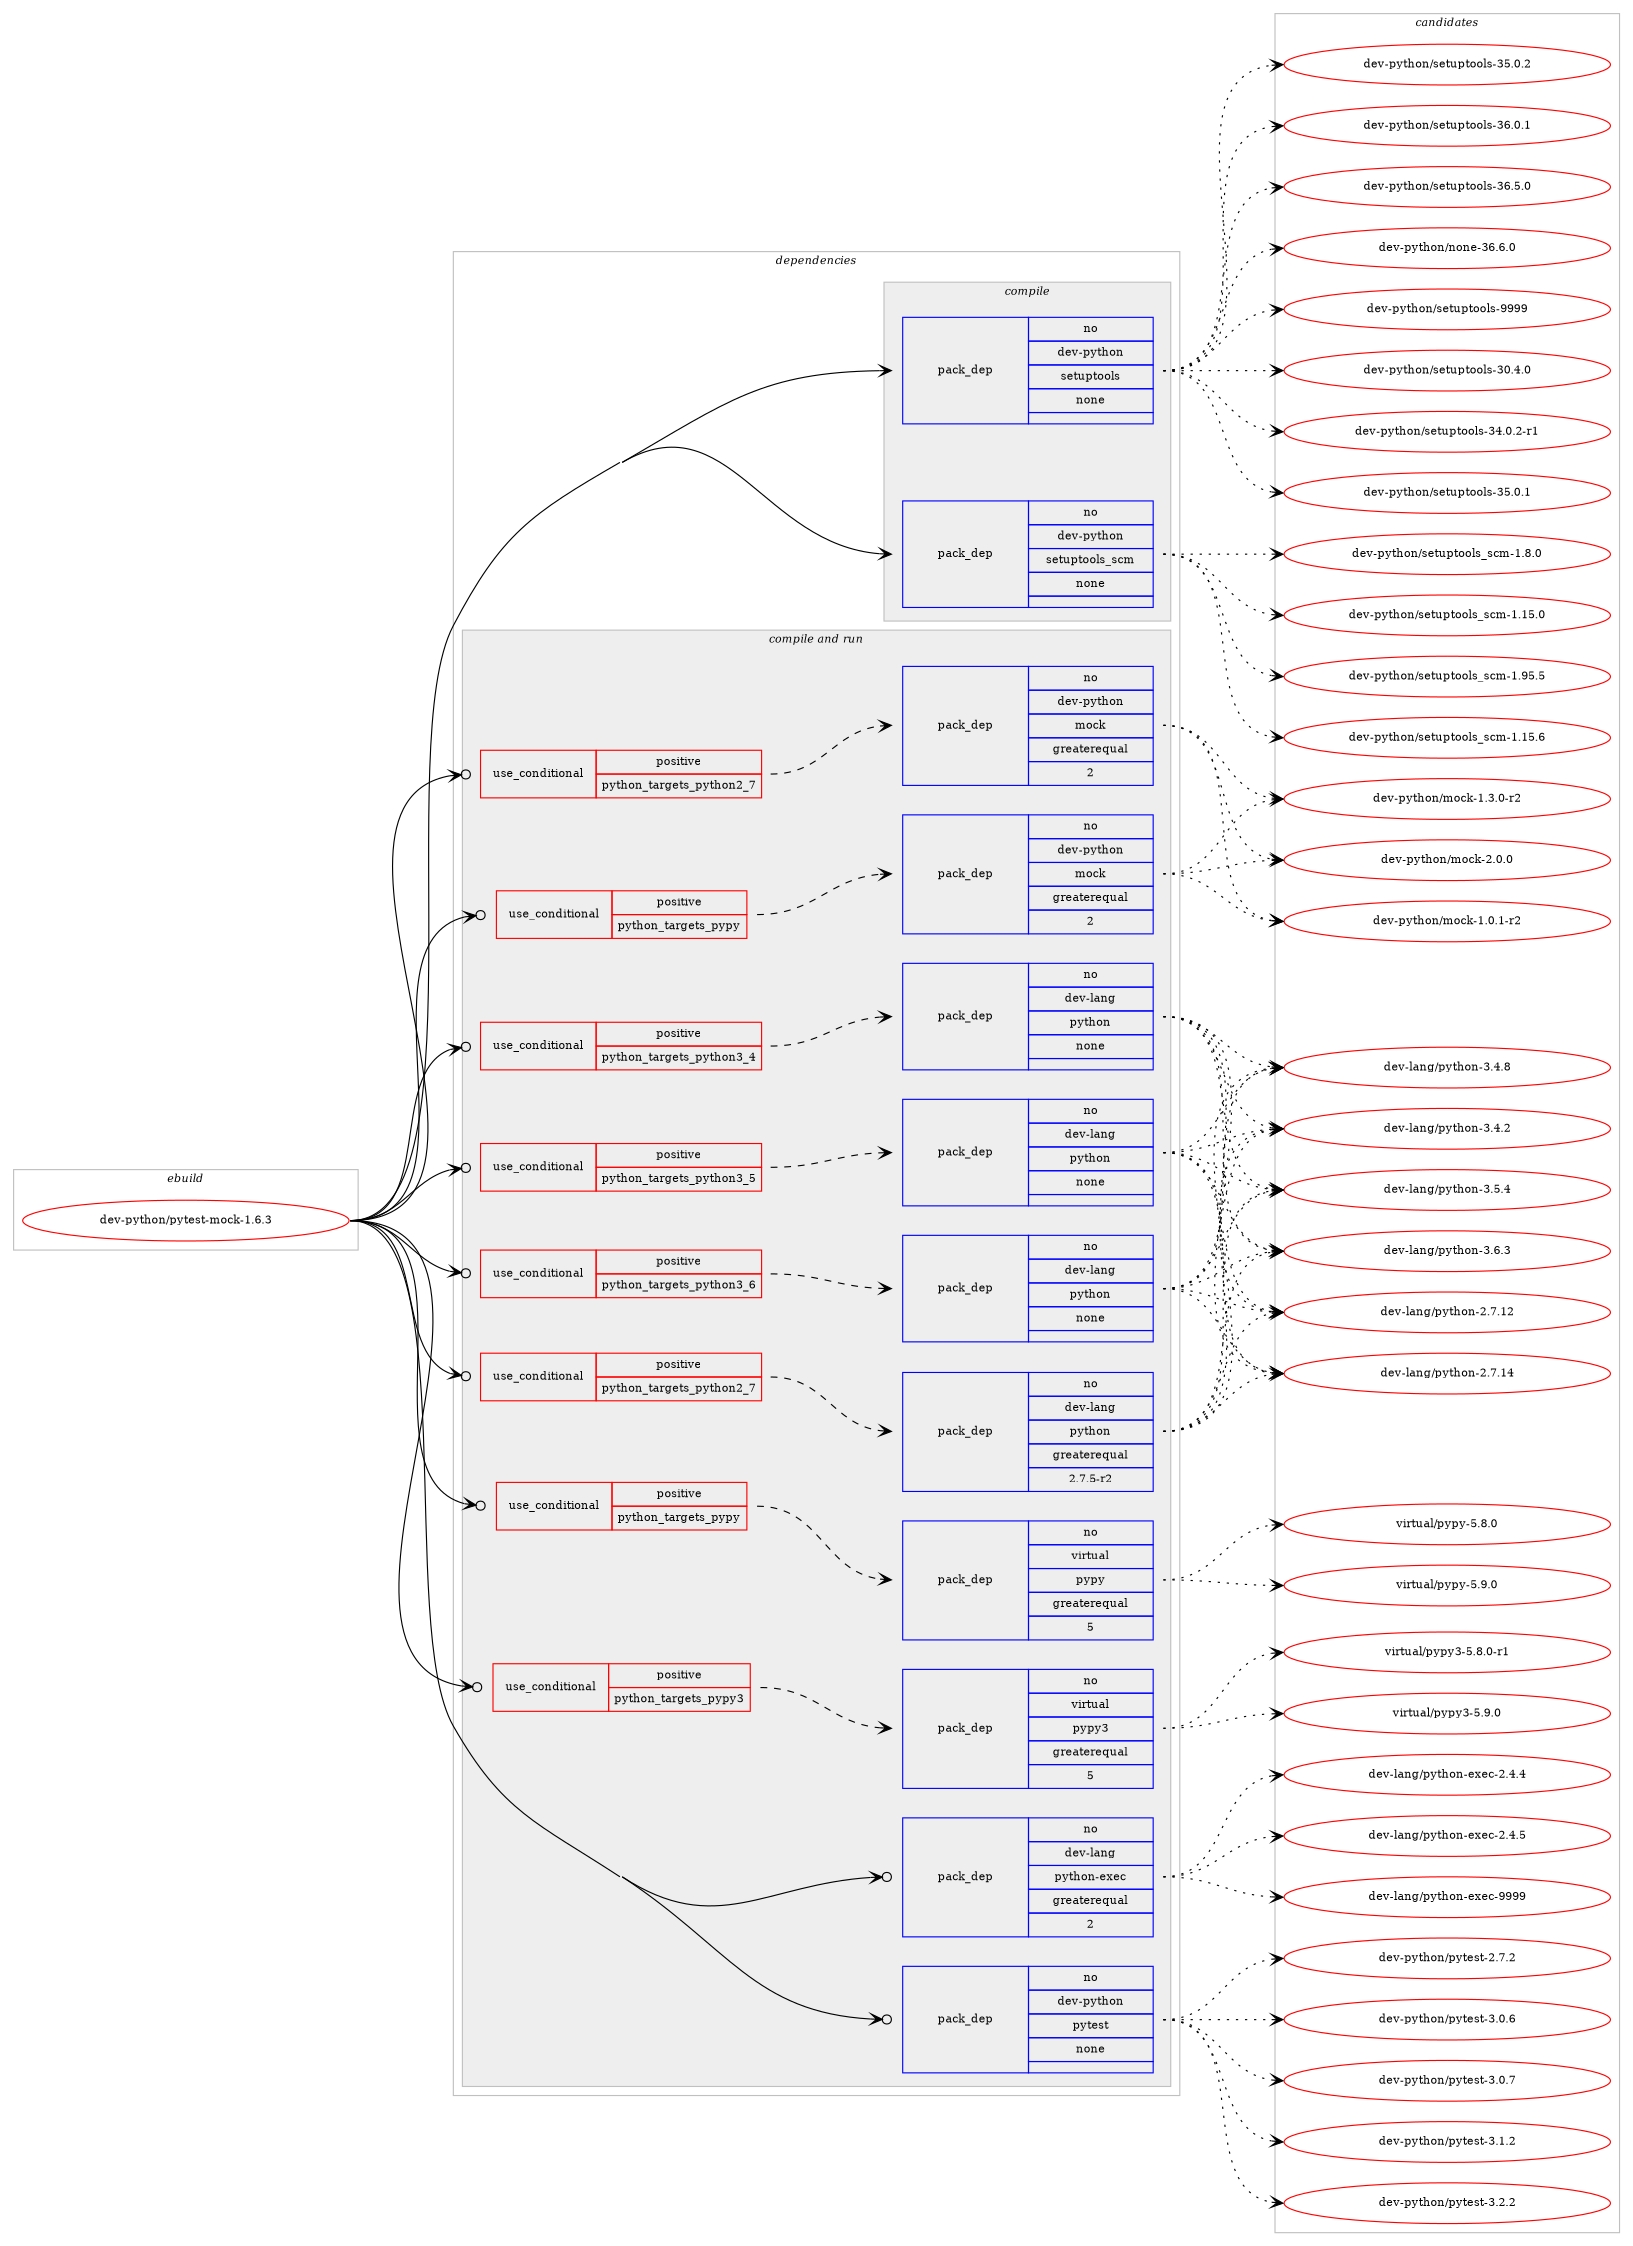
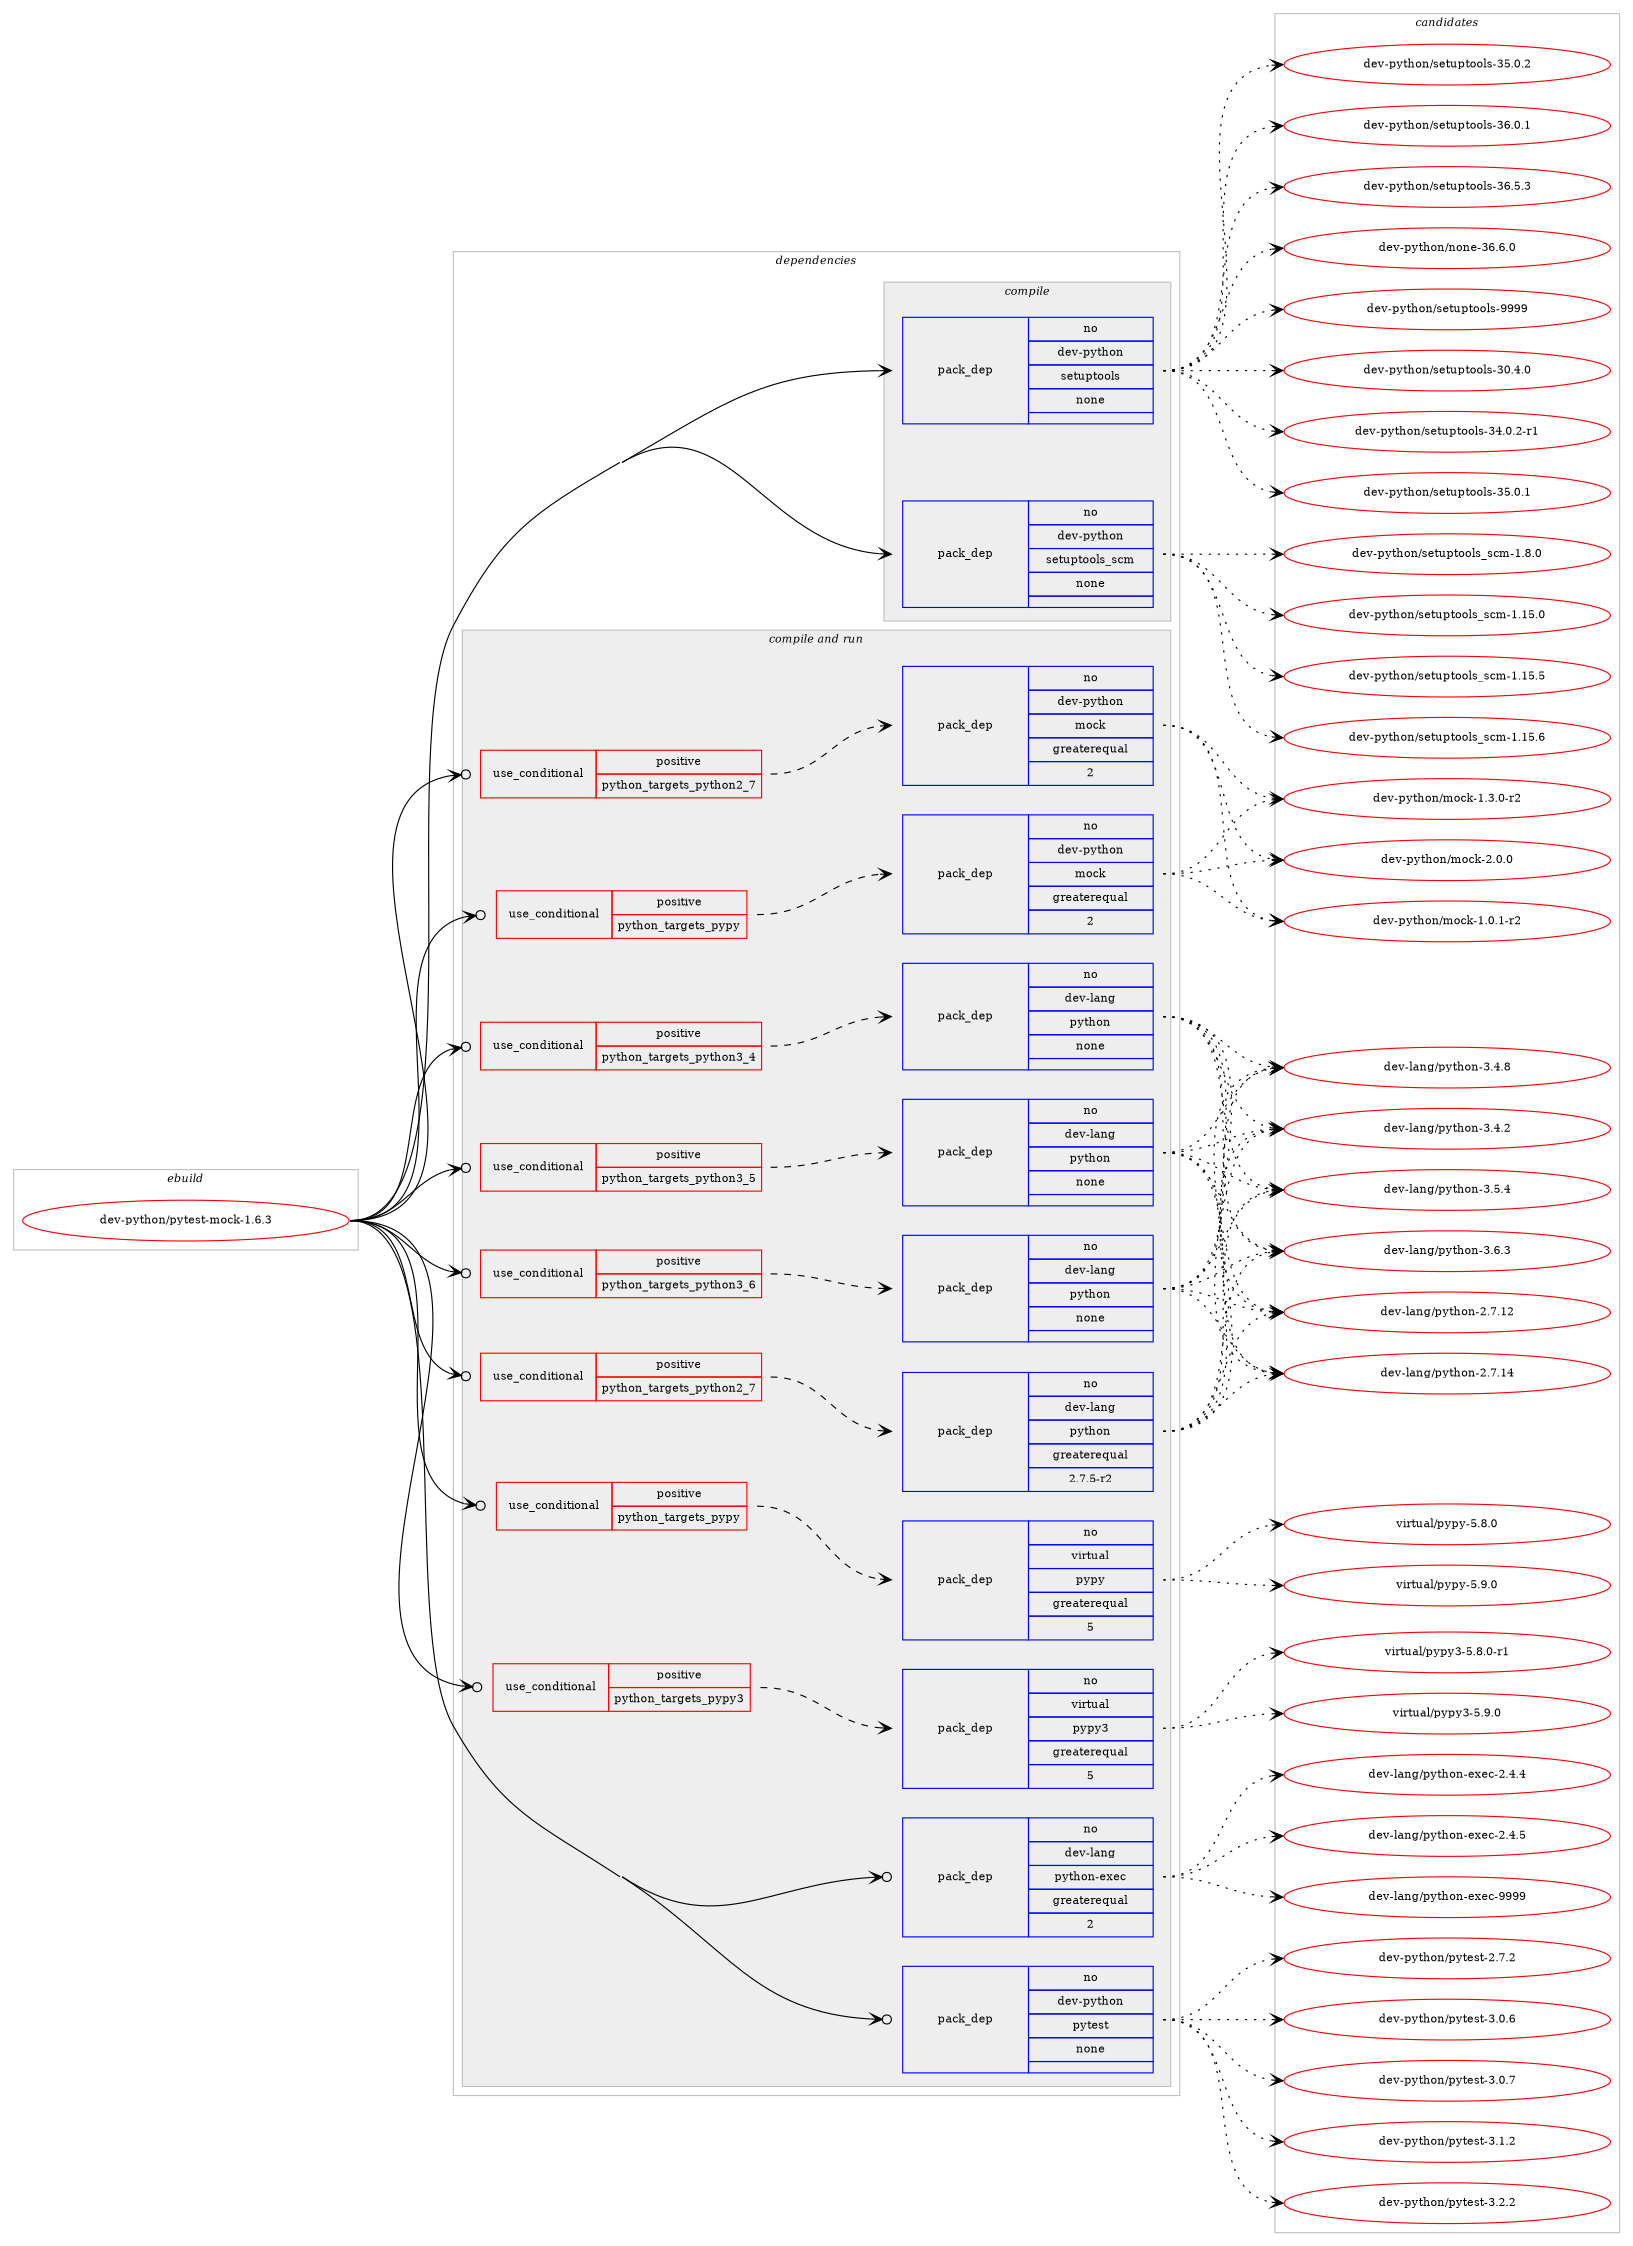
(1447, 187) -> (1447, 187)
(1447, 677) -> (1447, 677)
